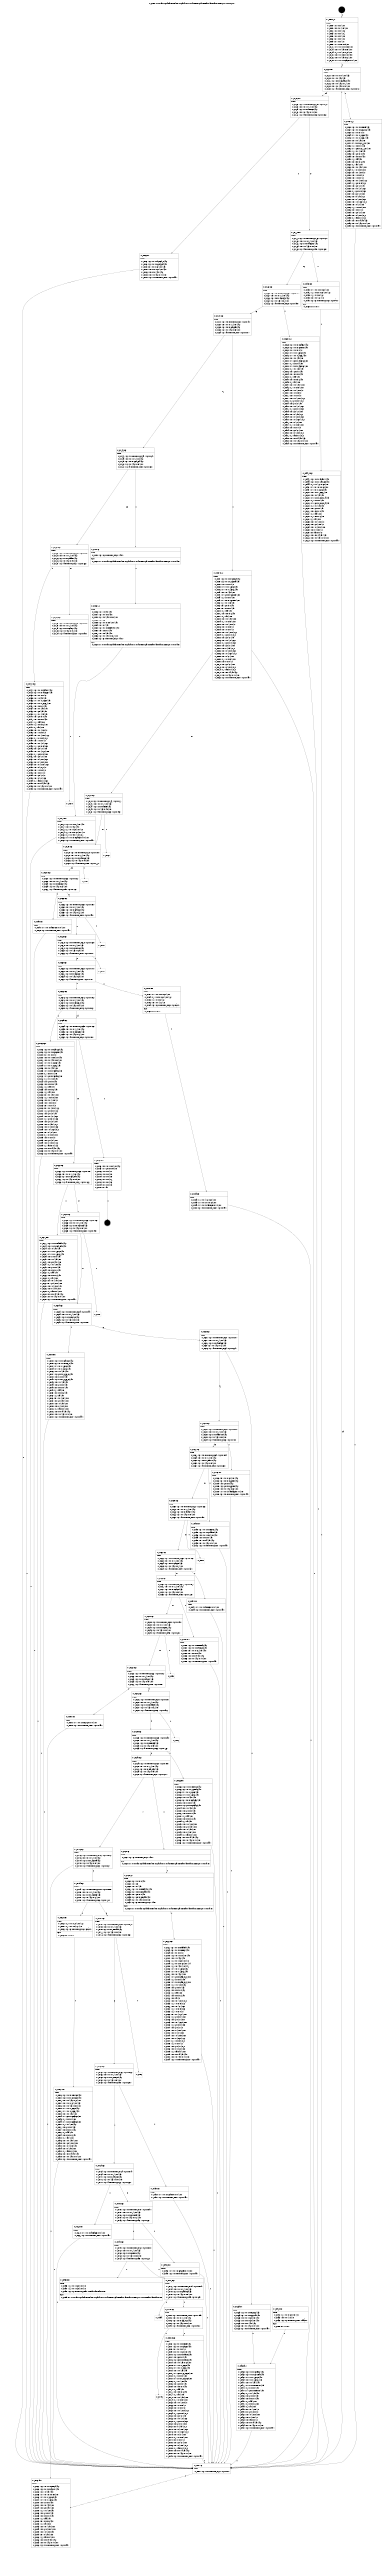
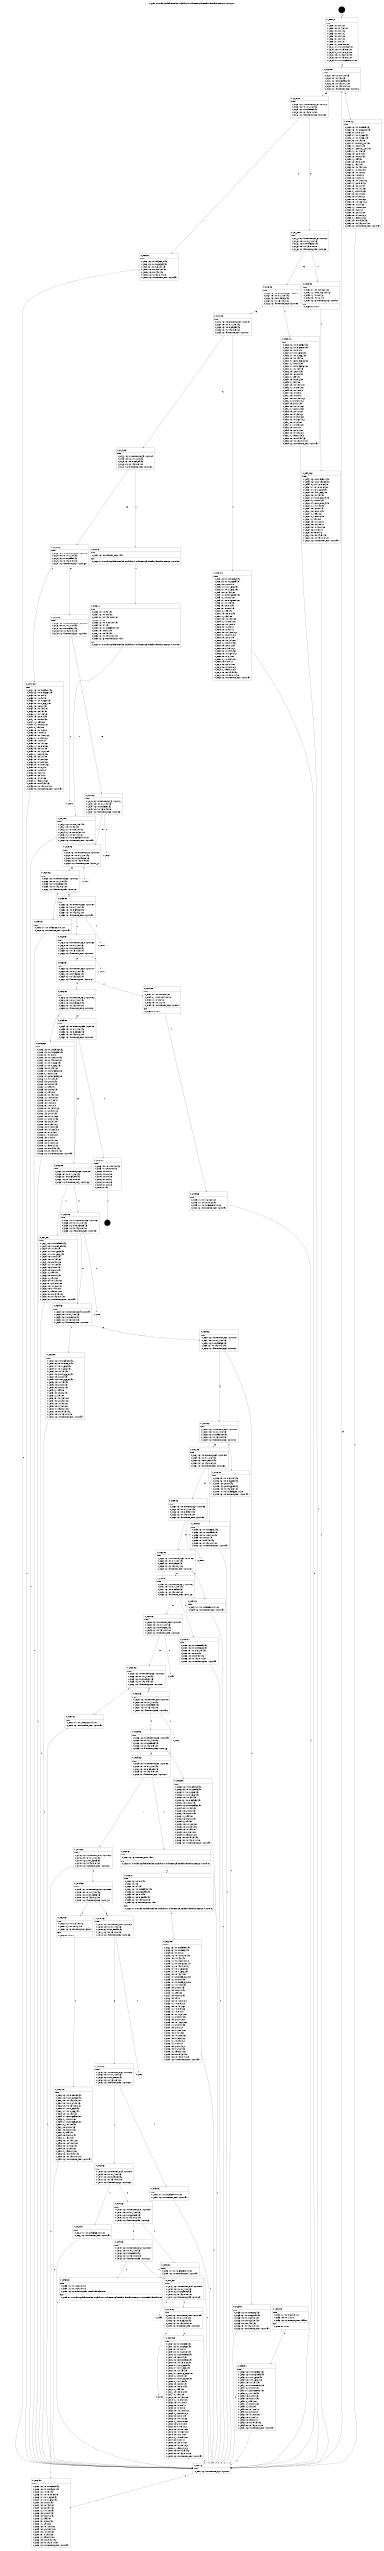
(162, 722) -> (87, 714)
(253, 2347) -> (234, 2397)
